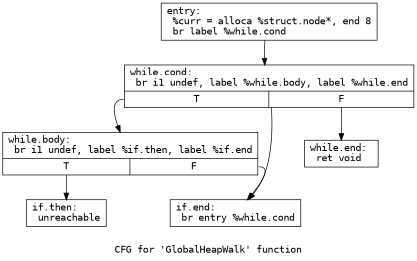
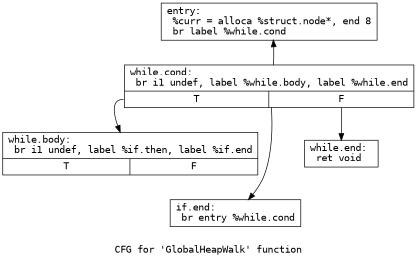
(265, 49) -> (274, 56)
(262, 180) -> none
(66, 213) -> none
